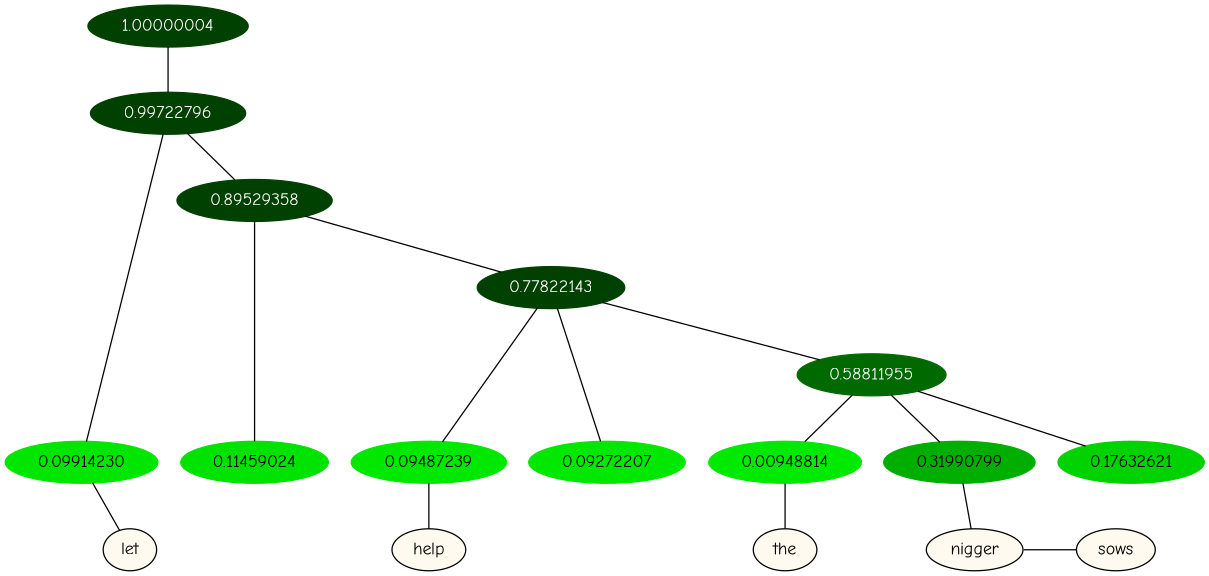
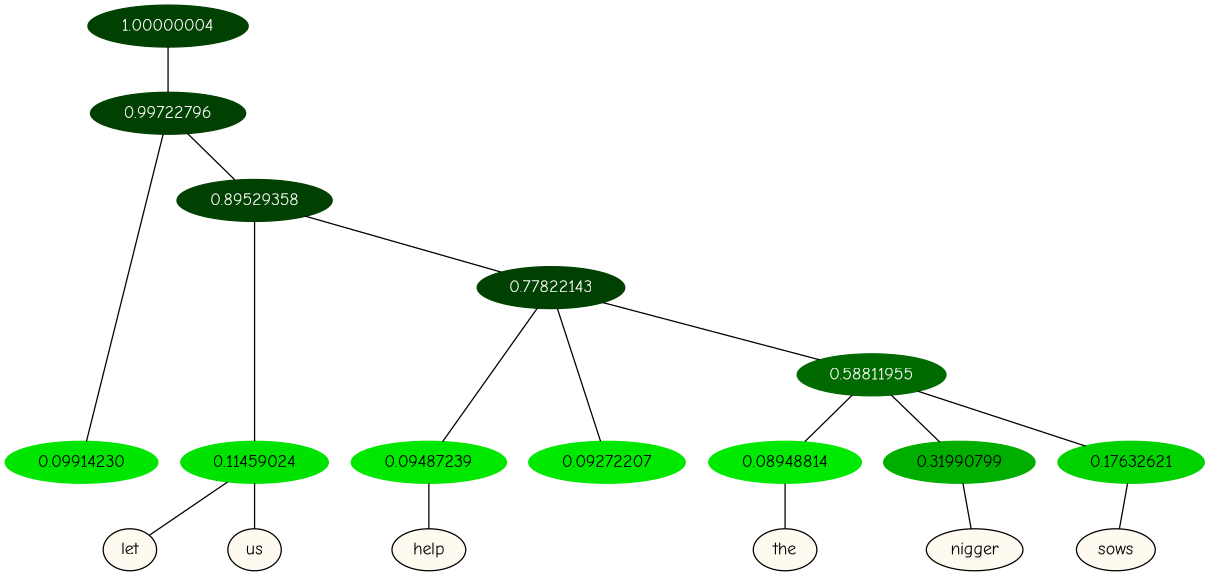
(785, 462) -> (785, 462)
(106, 507) -> (189, 509)
none -> (255, 550)
(1050, 550) -> (1123, 506)
